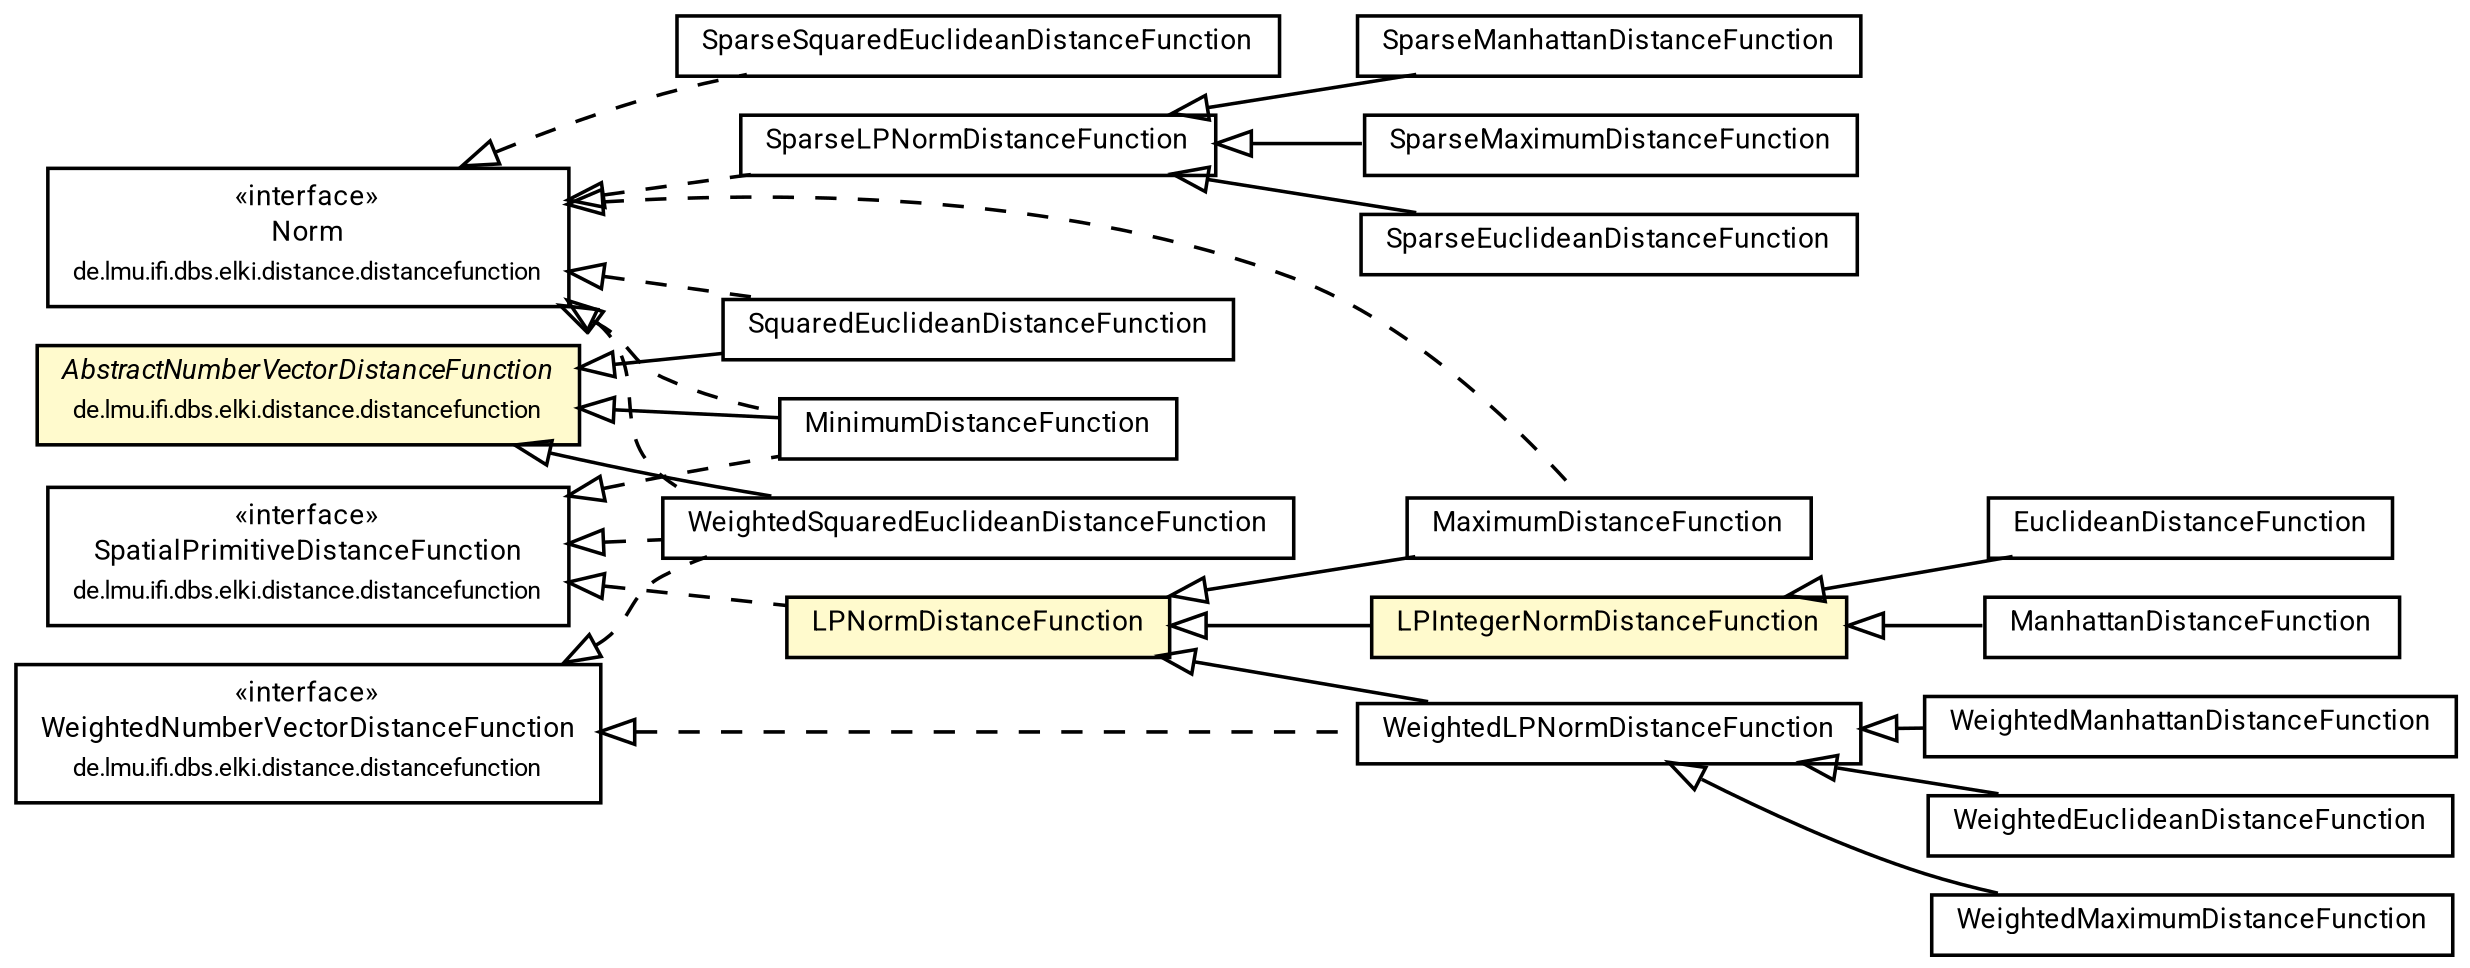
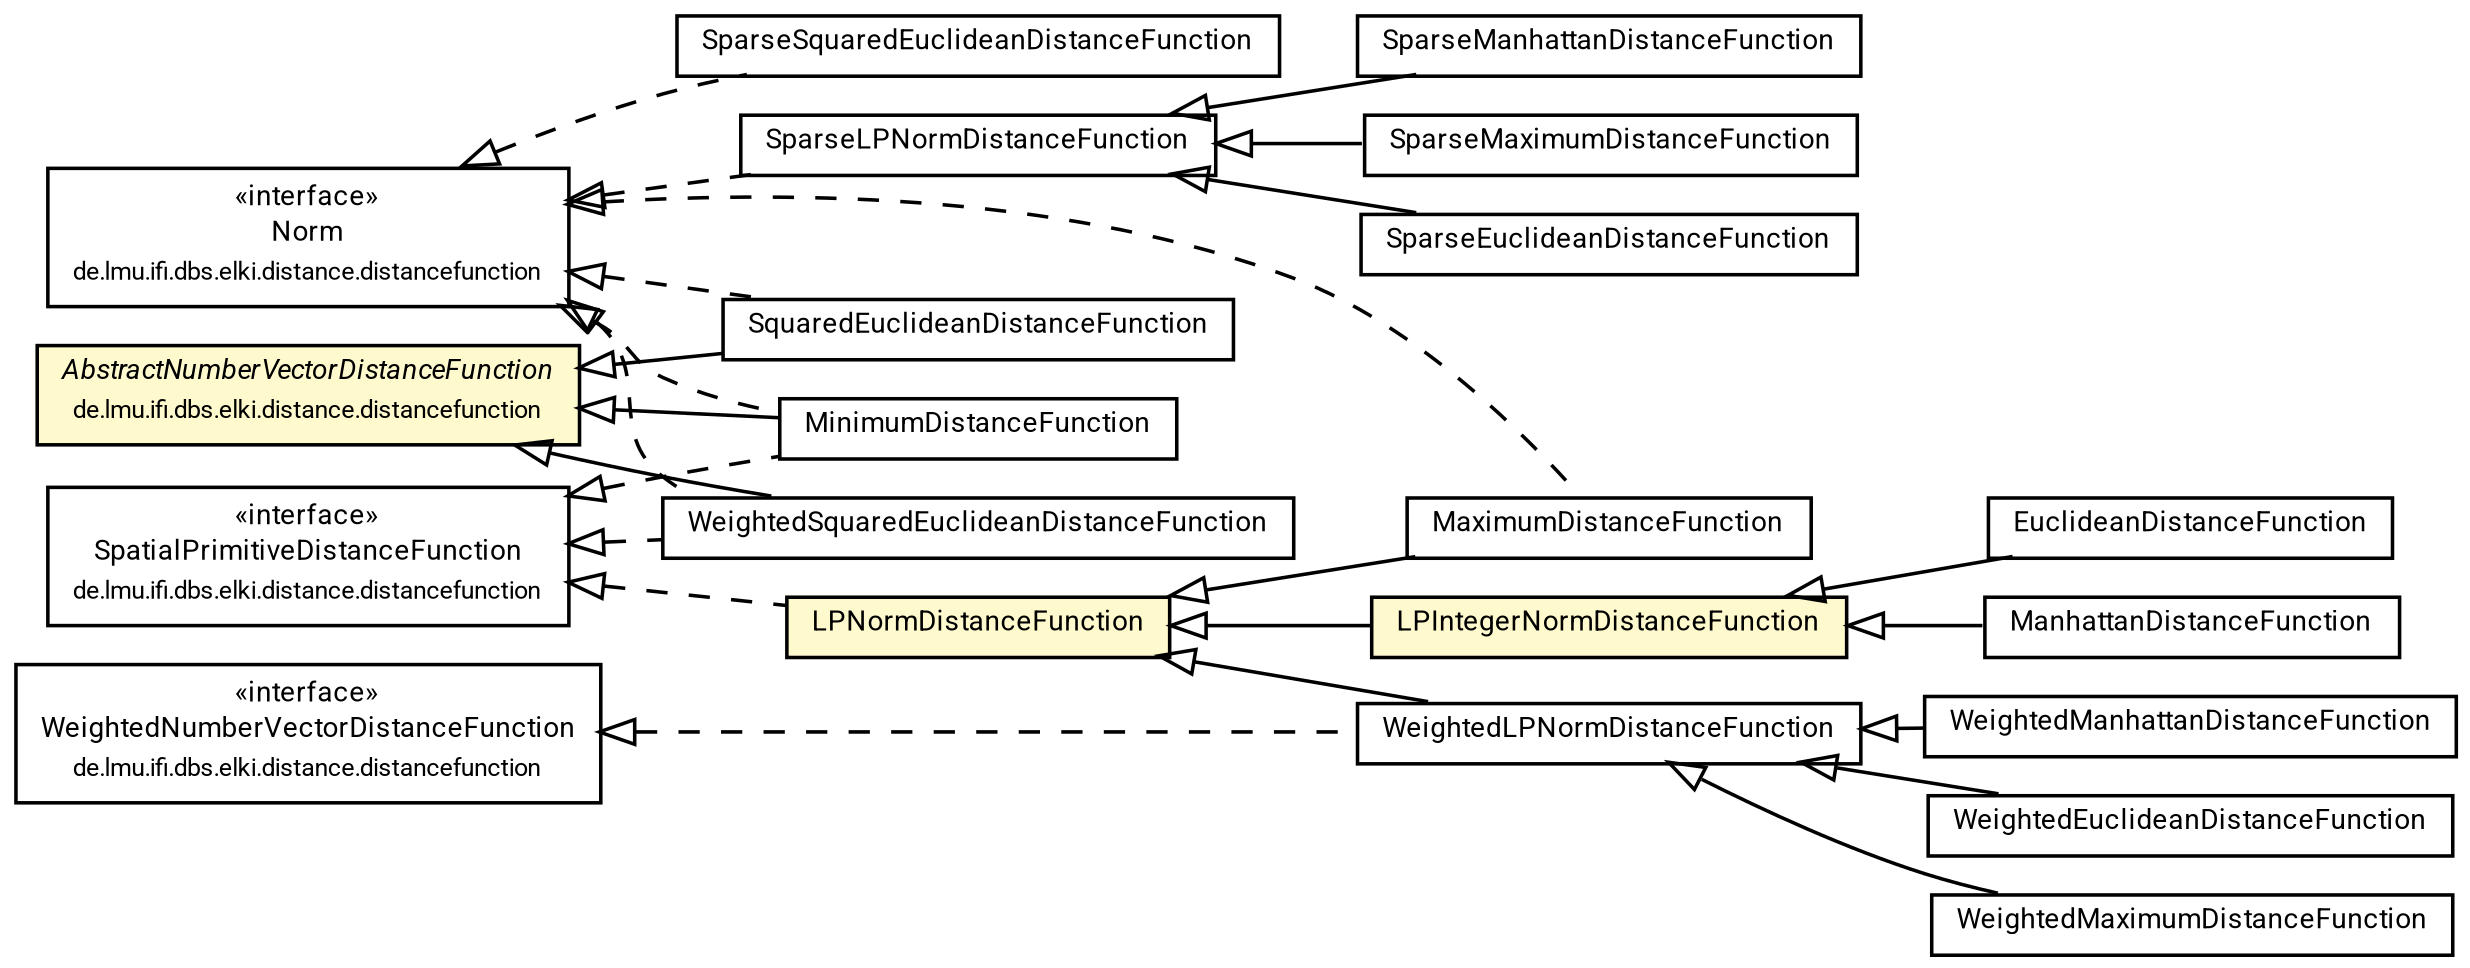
(629, 612) -> none
